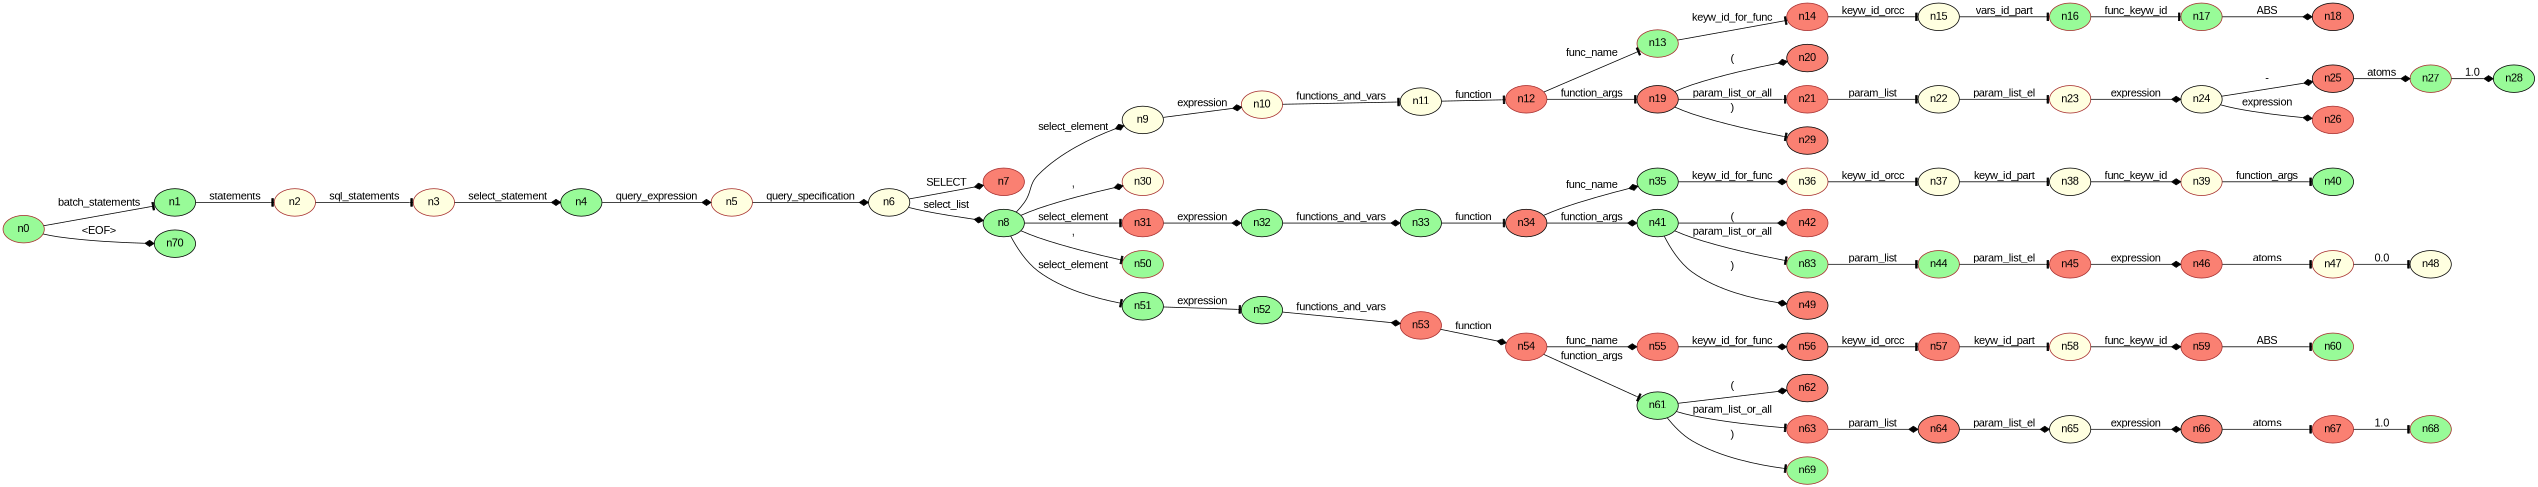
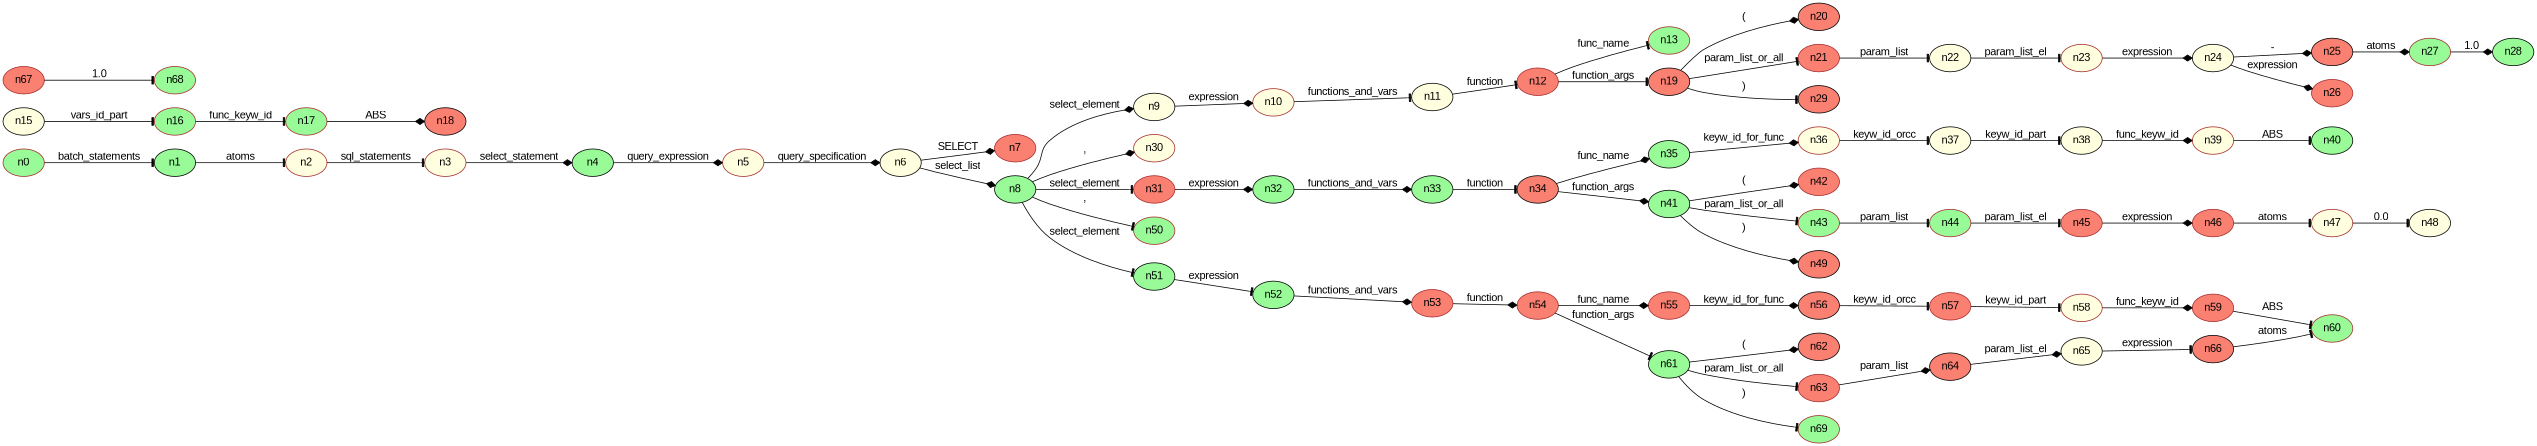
(1807, 17) -> none
(2267, 176) -> (2273, 135)
(235, 197) -> (241, 157)
(175, 244) -> none
(1807, 264) -> (1819, 223)
(2131, 429) -> (2145, 350)
(2265, 429) -> (2271, 342)
